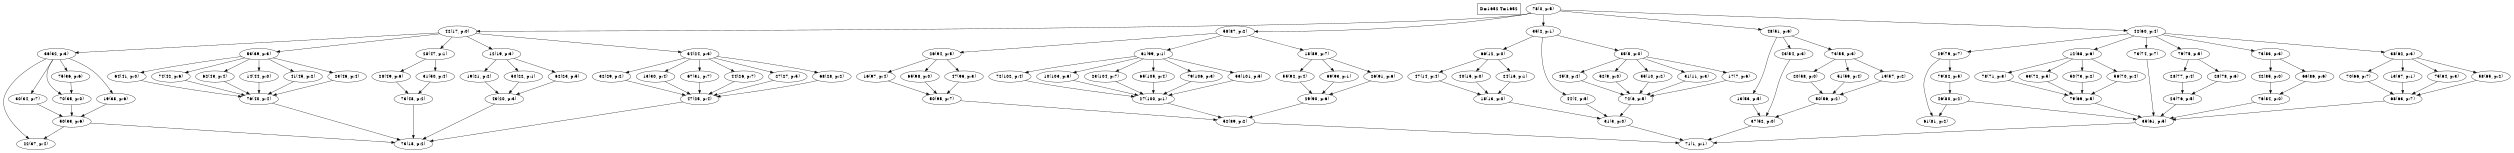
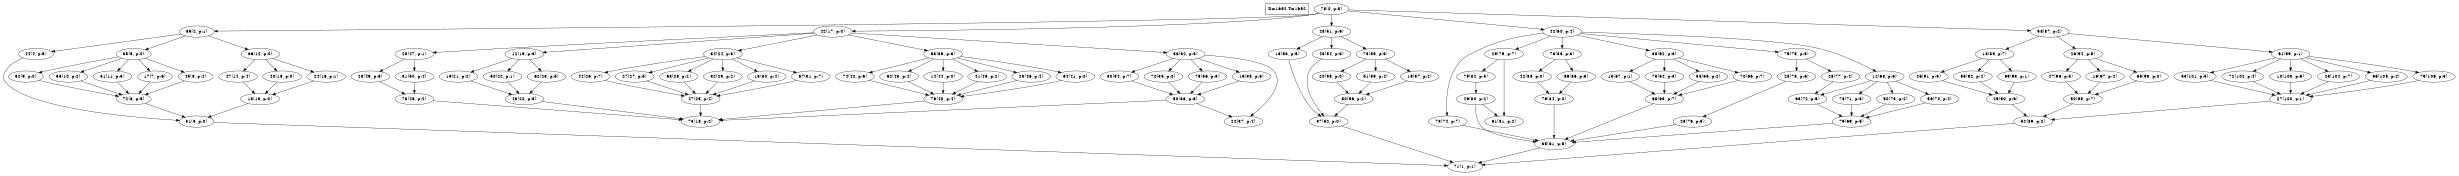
(71, 86) -> (1198, 87)
(2182, 86) -> (1825, 87)
